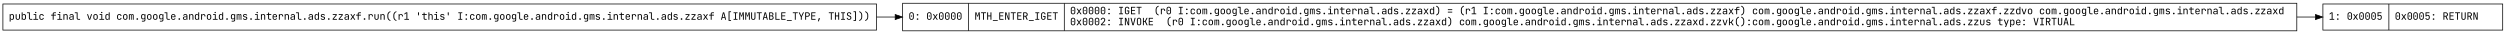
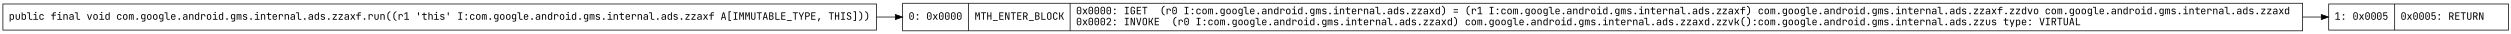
(1016, 17) -> (1019, 17)
